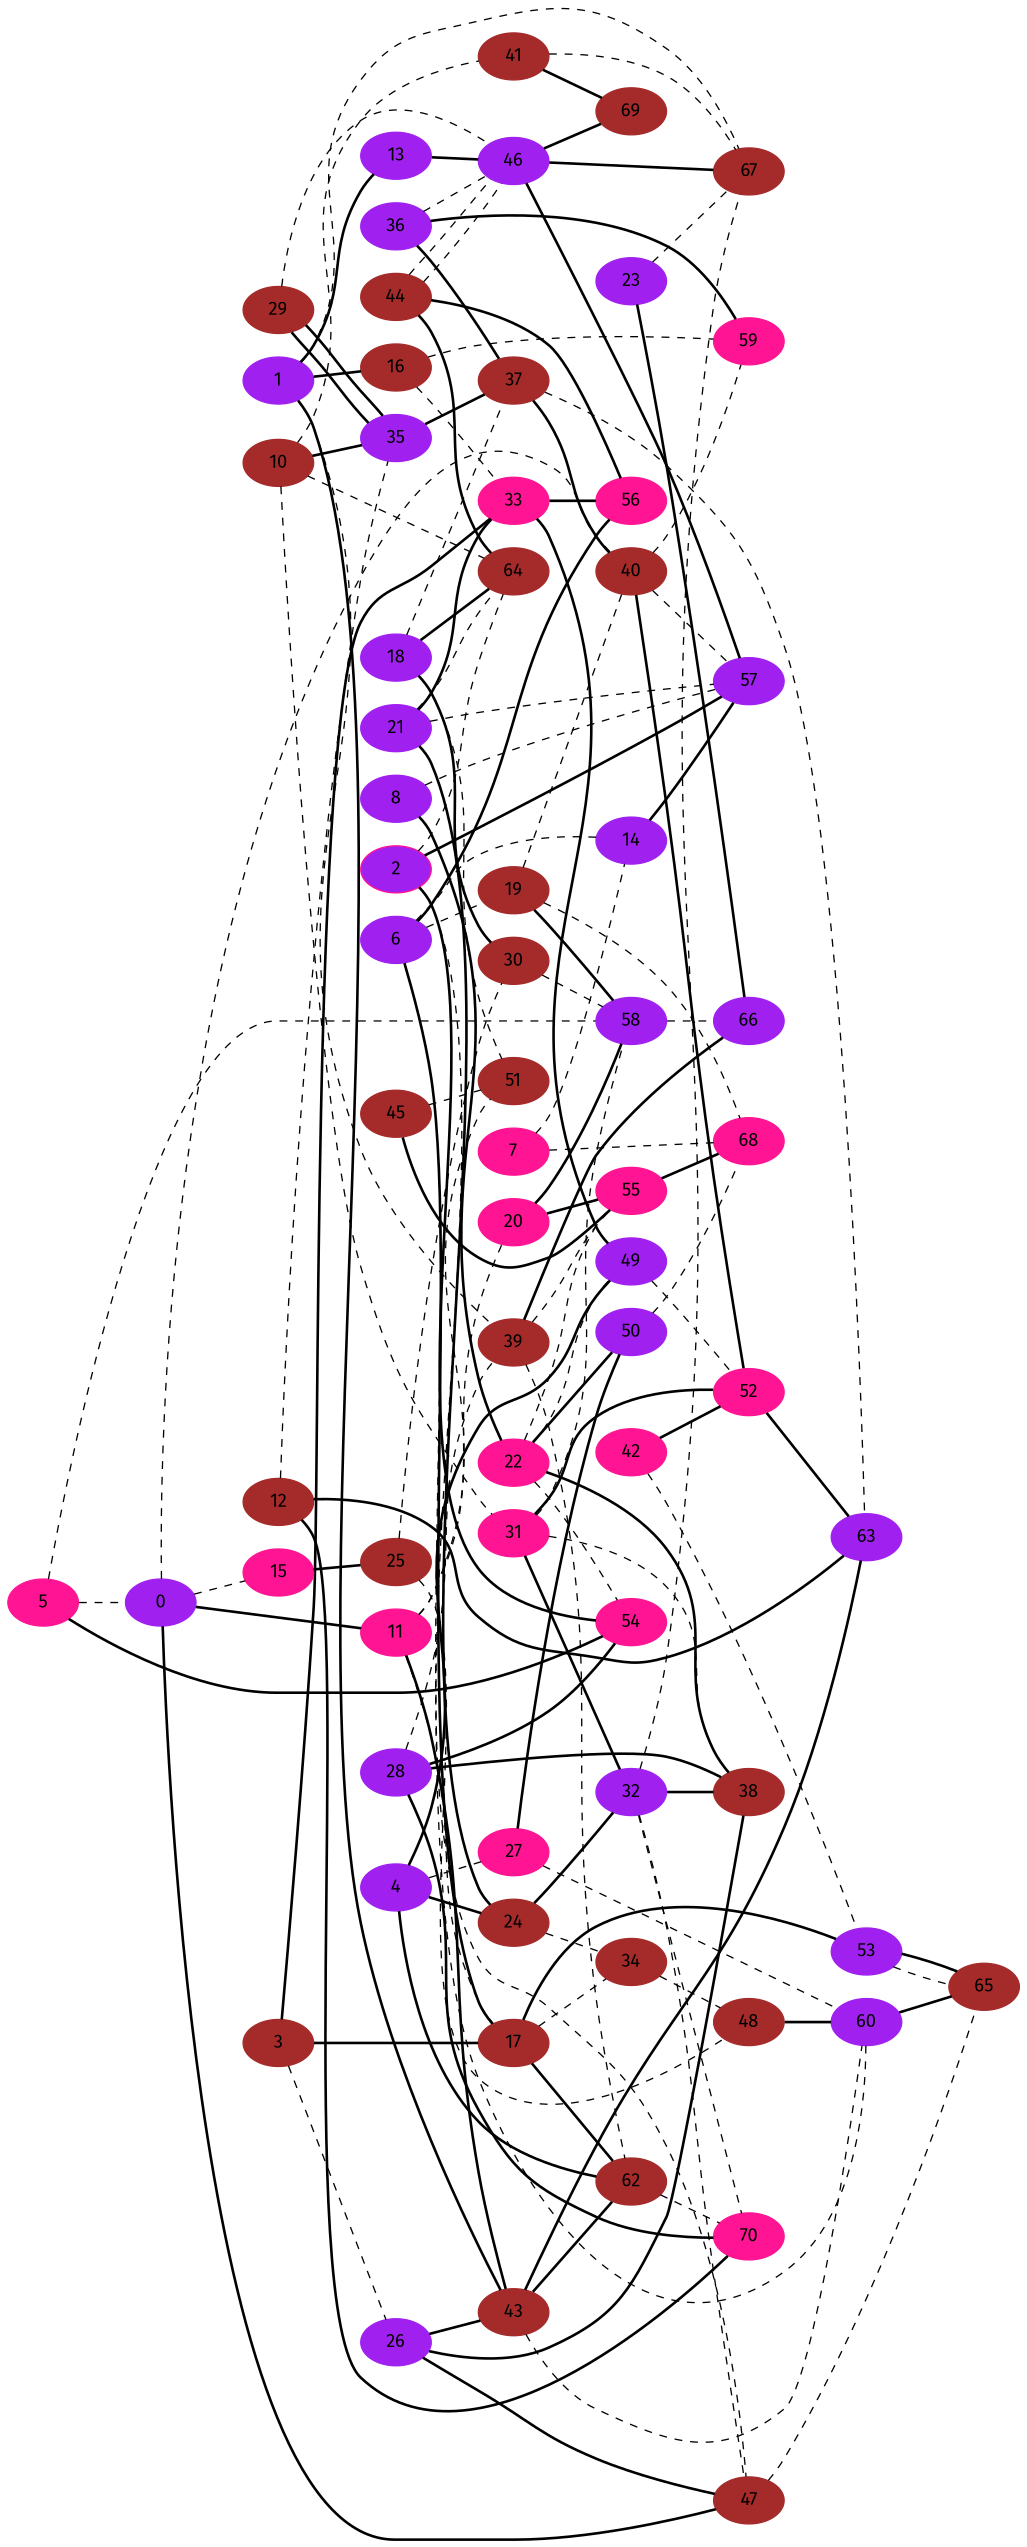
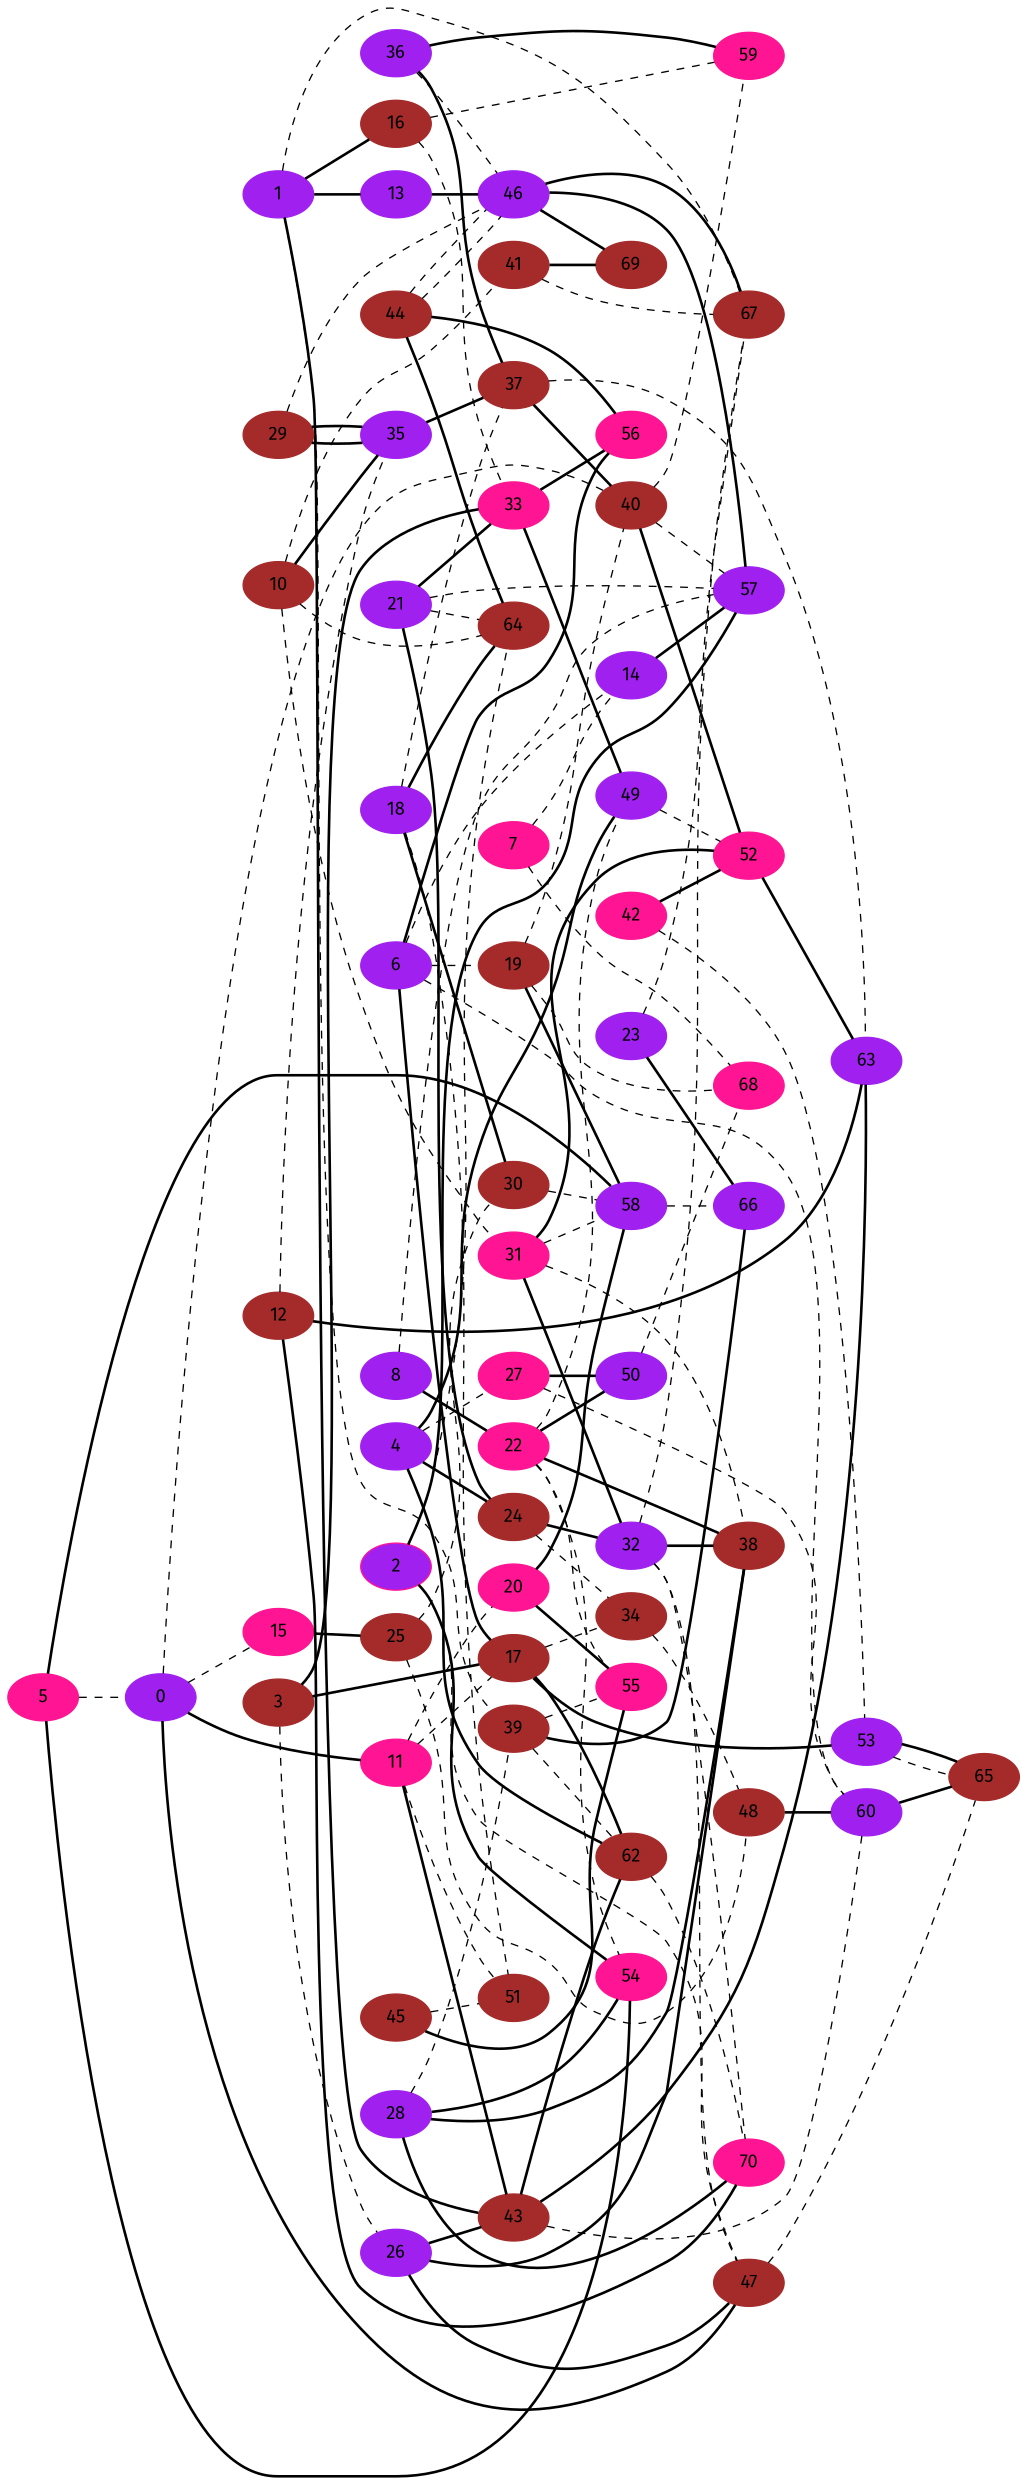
(176, 1127) -> (178, 1177)
(689, 1167) -> none
